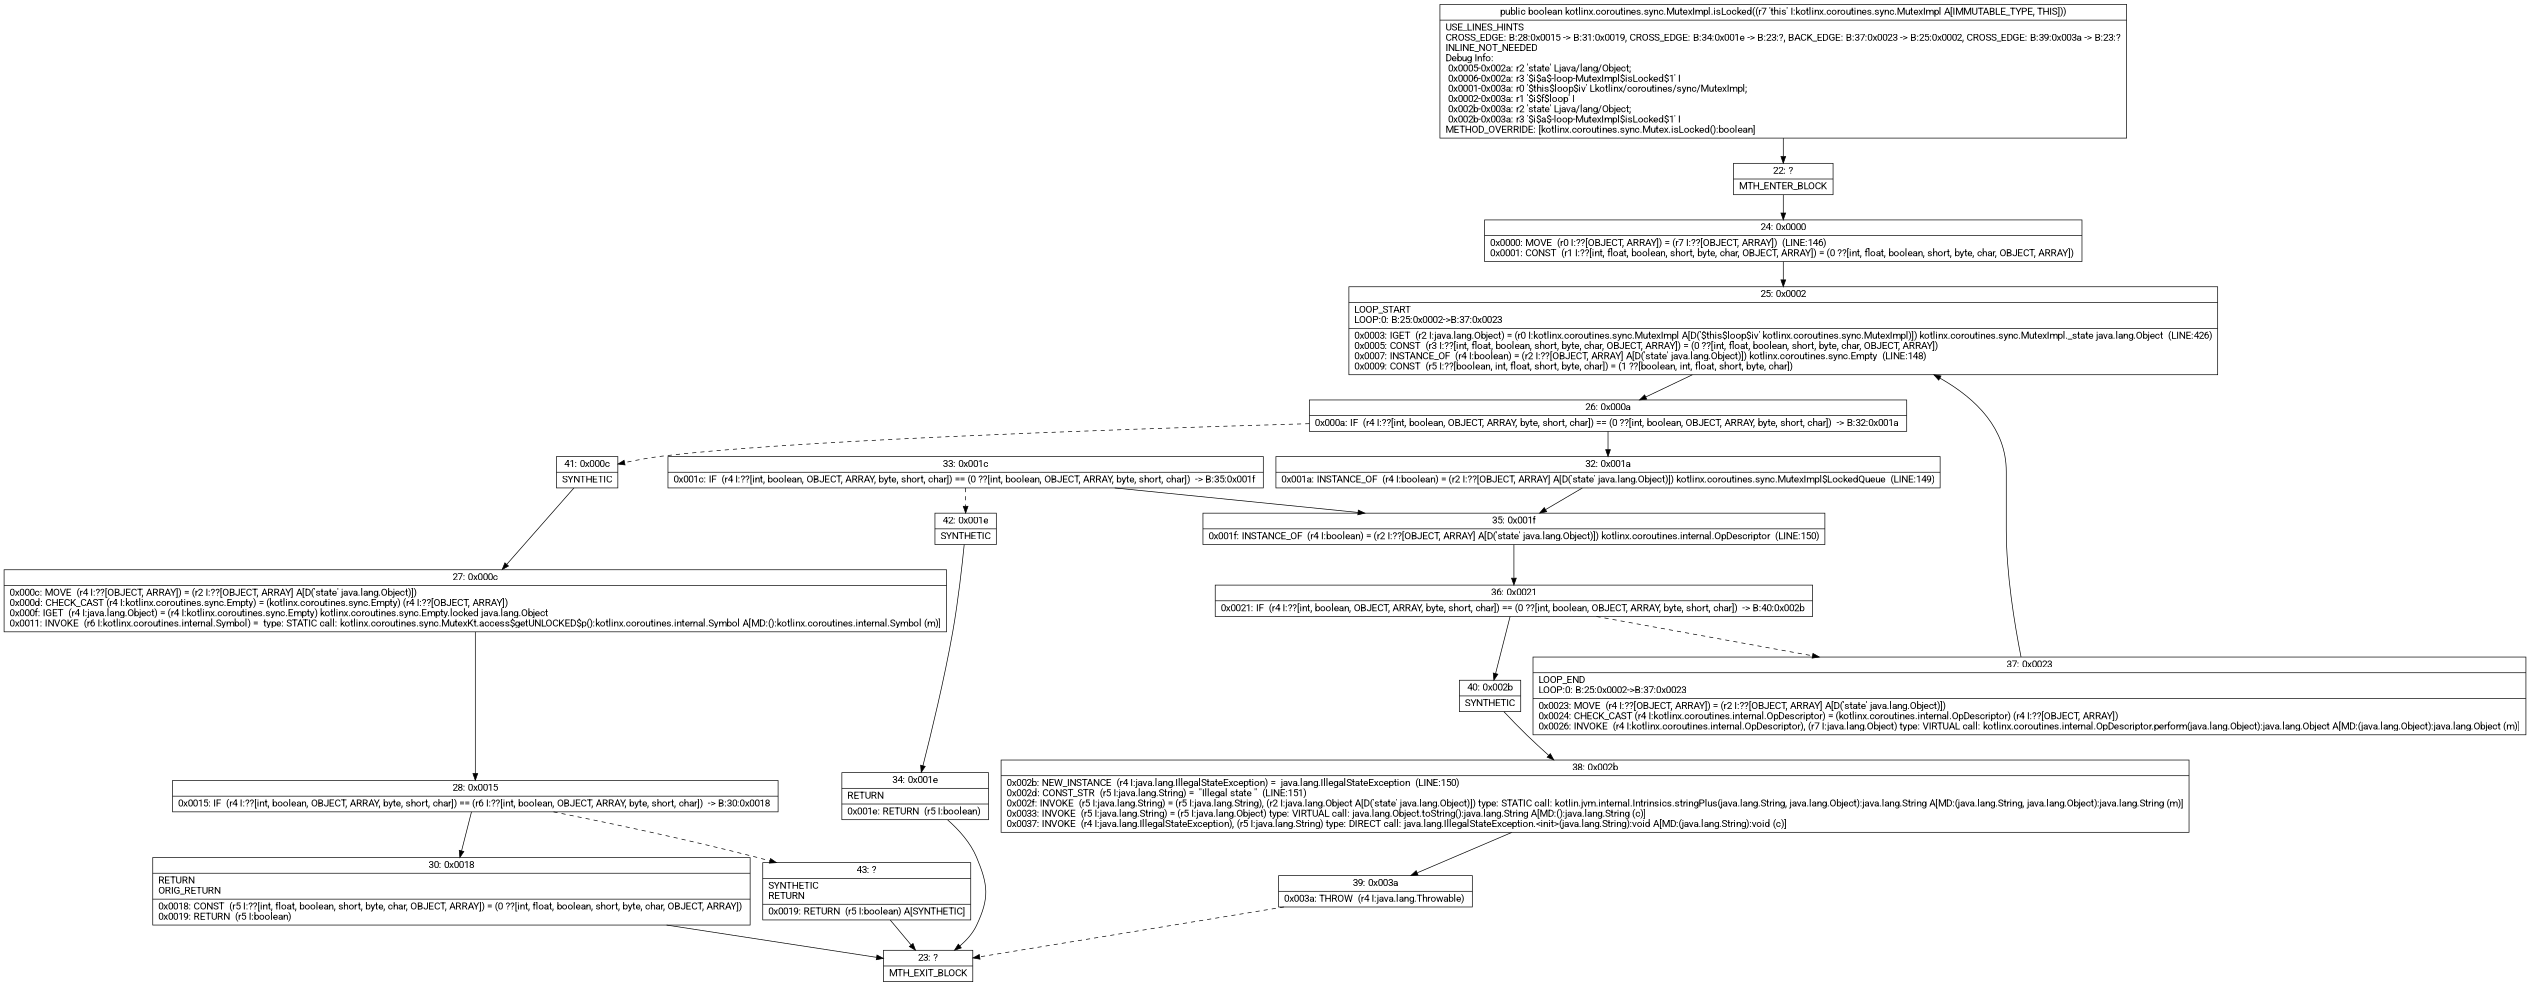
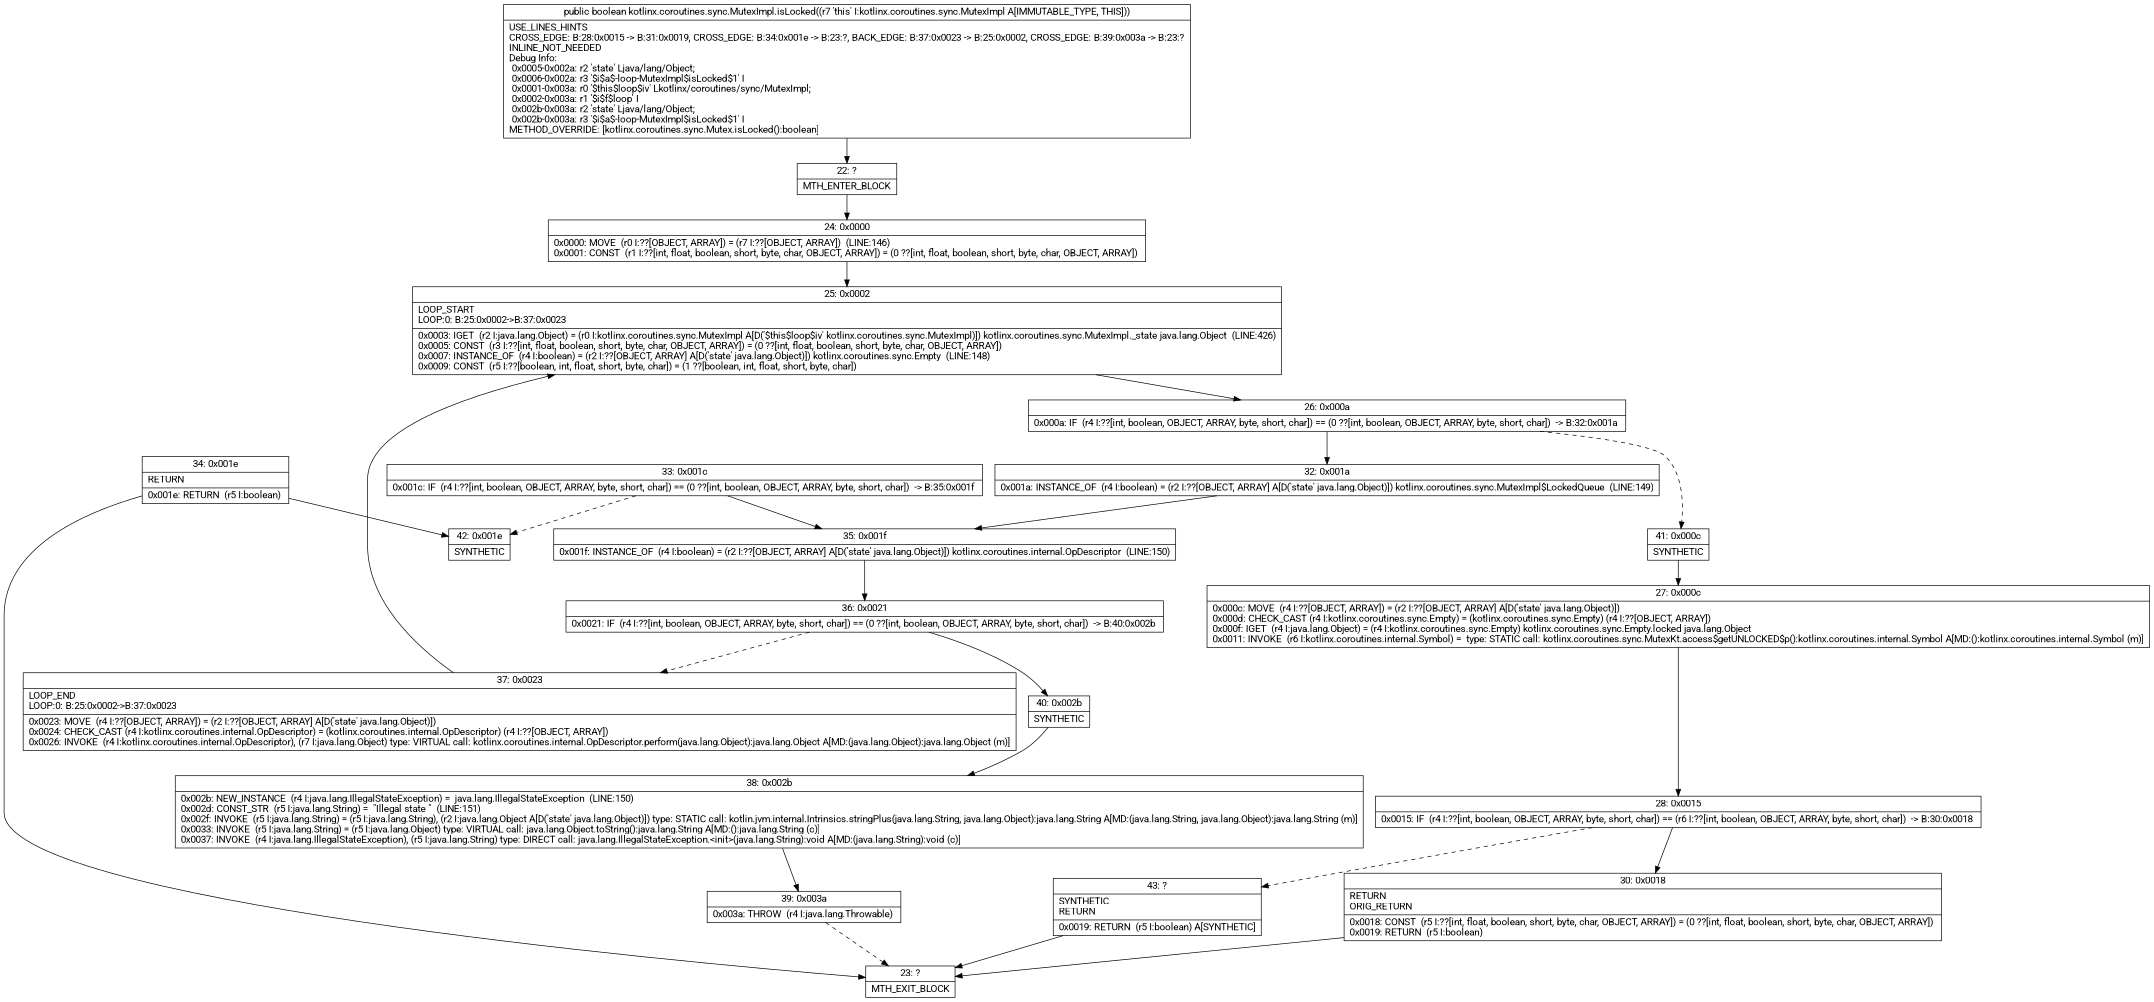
(948, 656) -> (362, 516)
